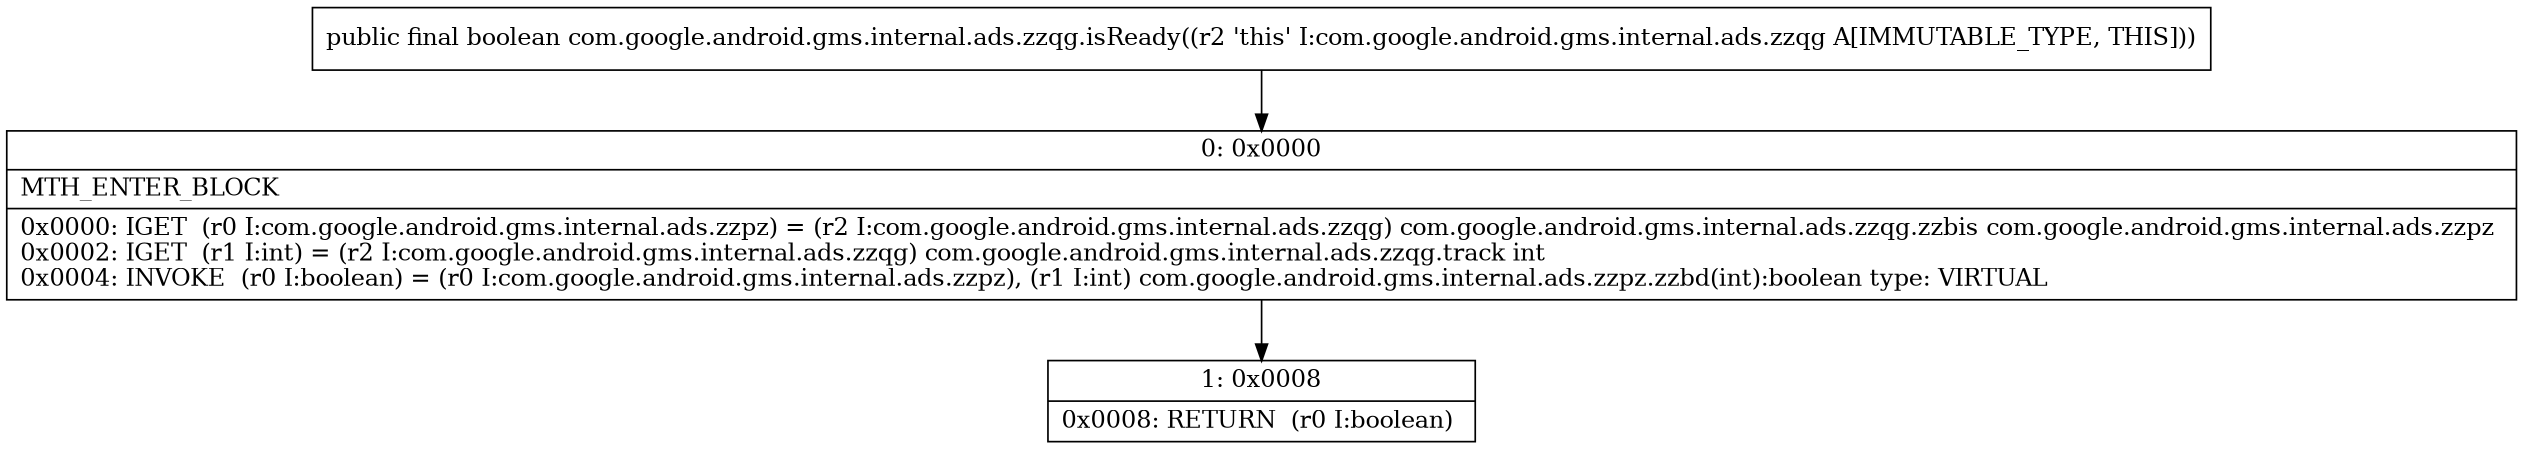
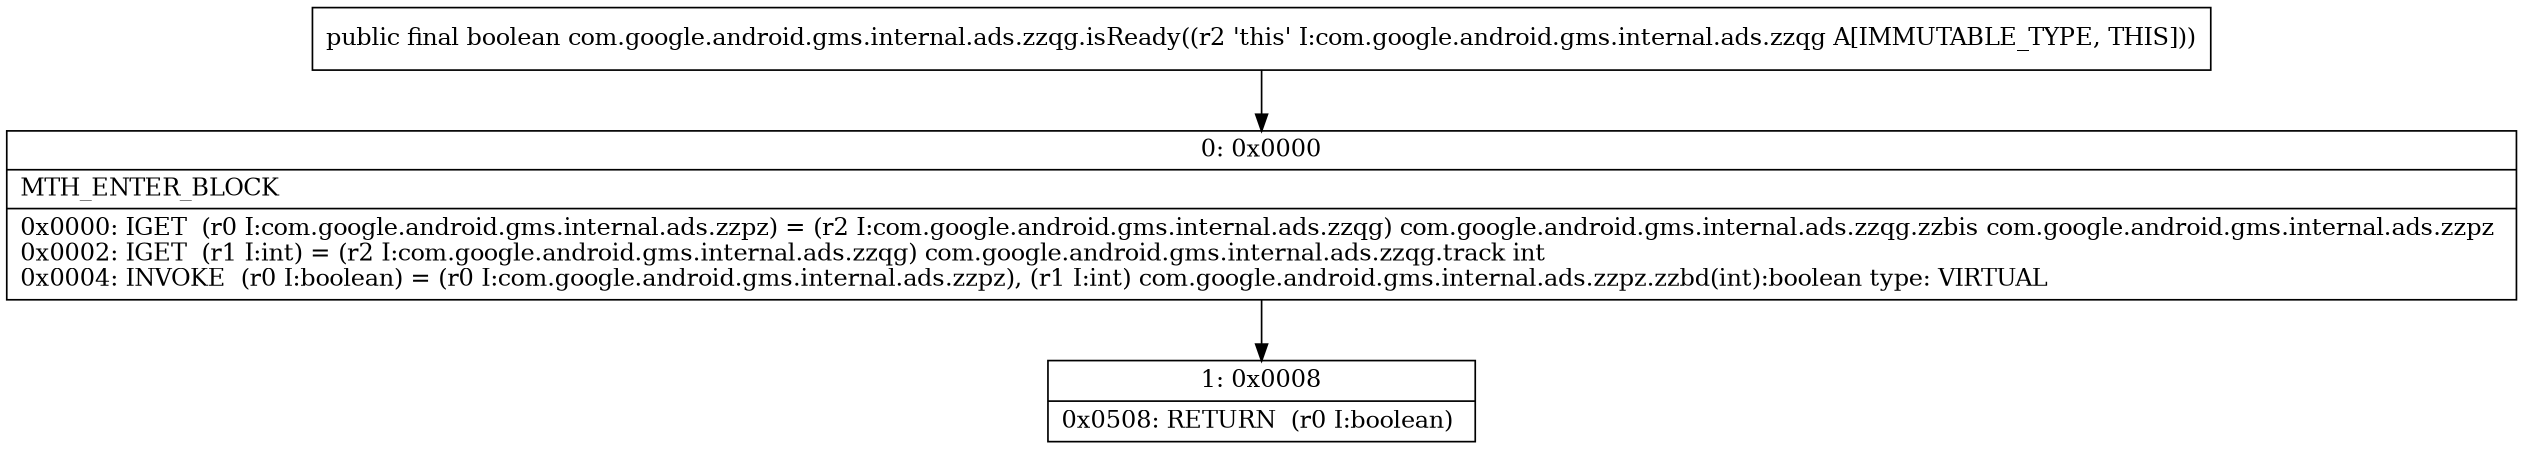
(1262, 421) -> (1262, 421)
